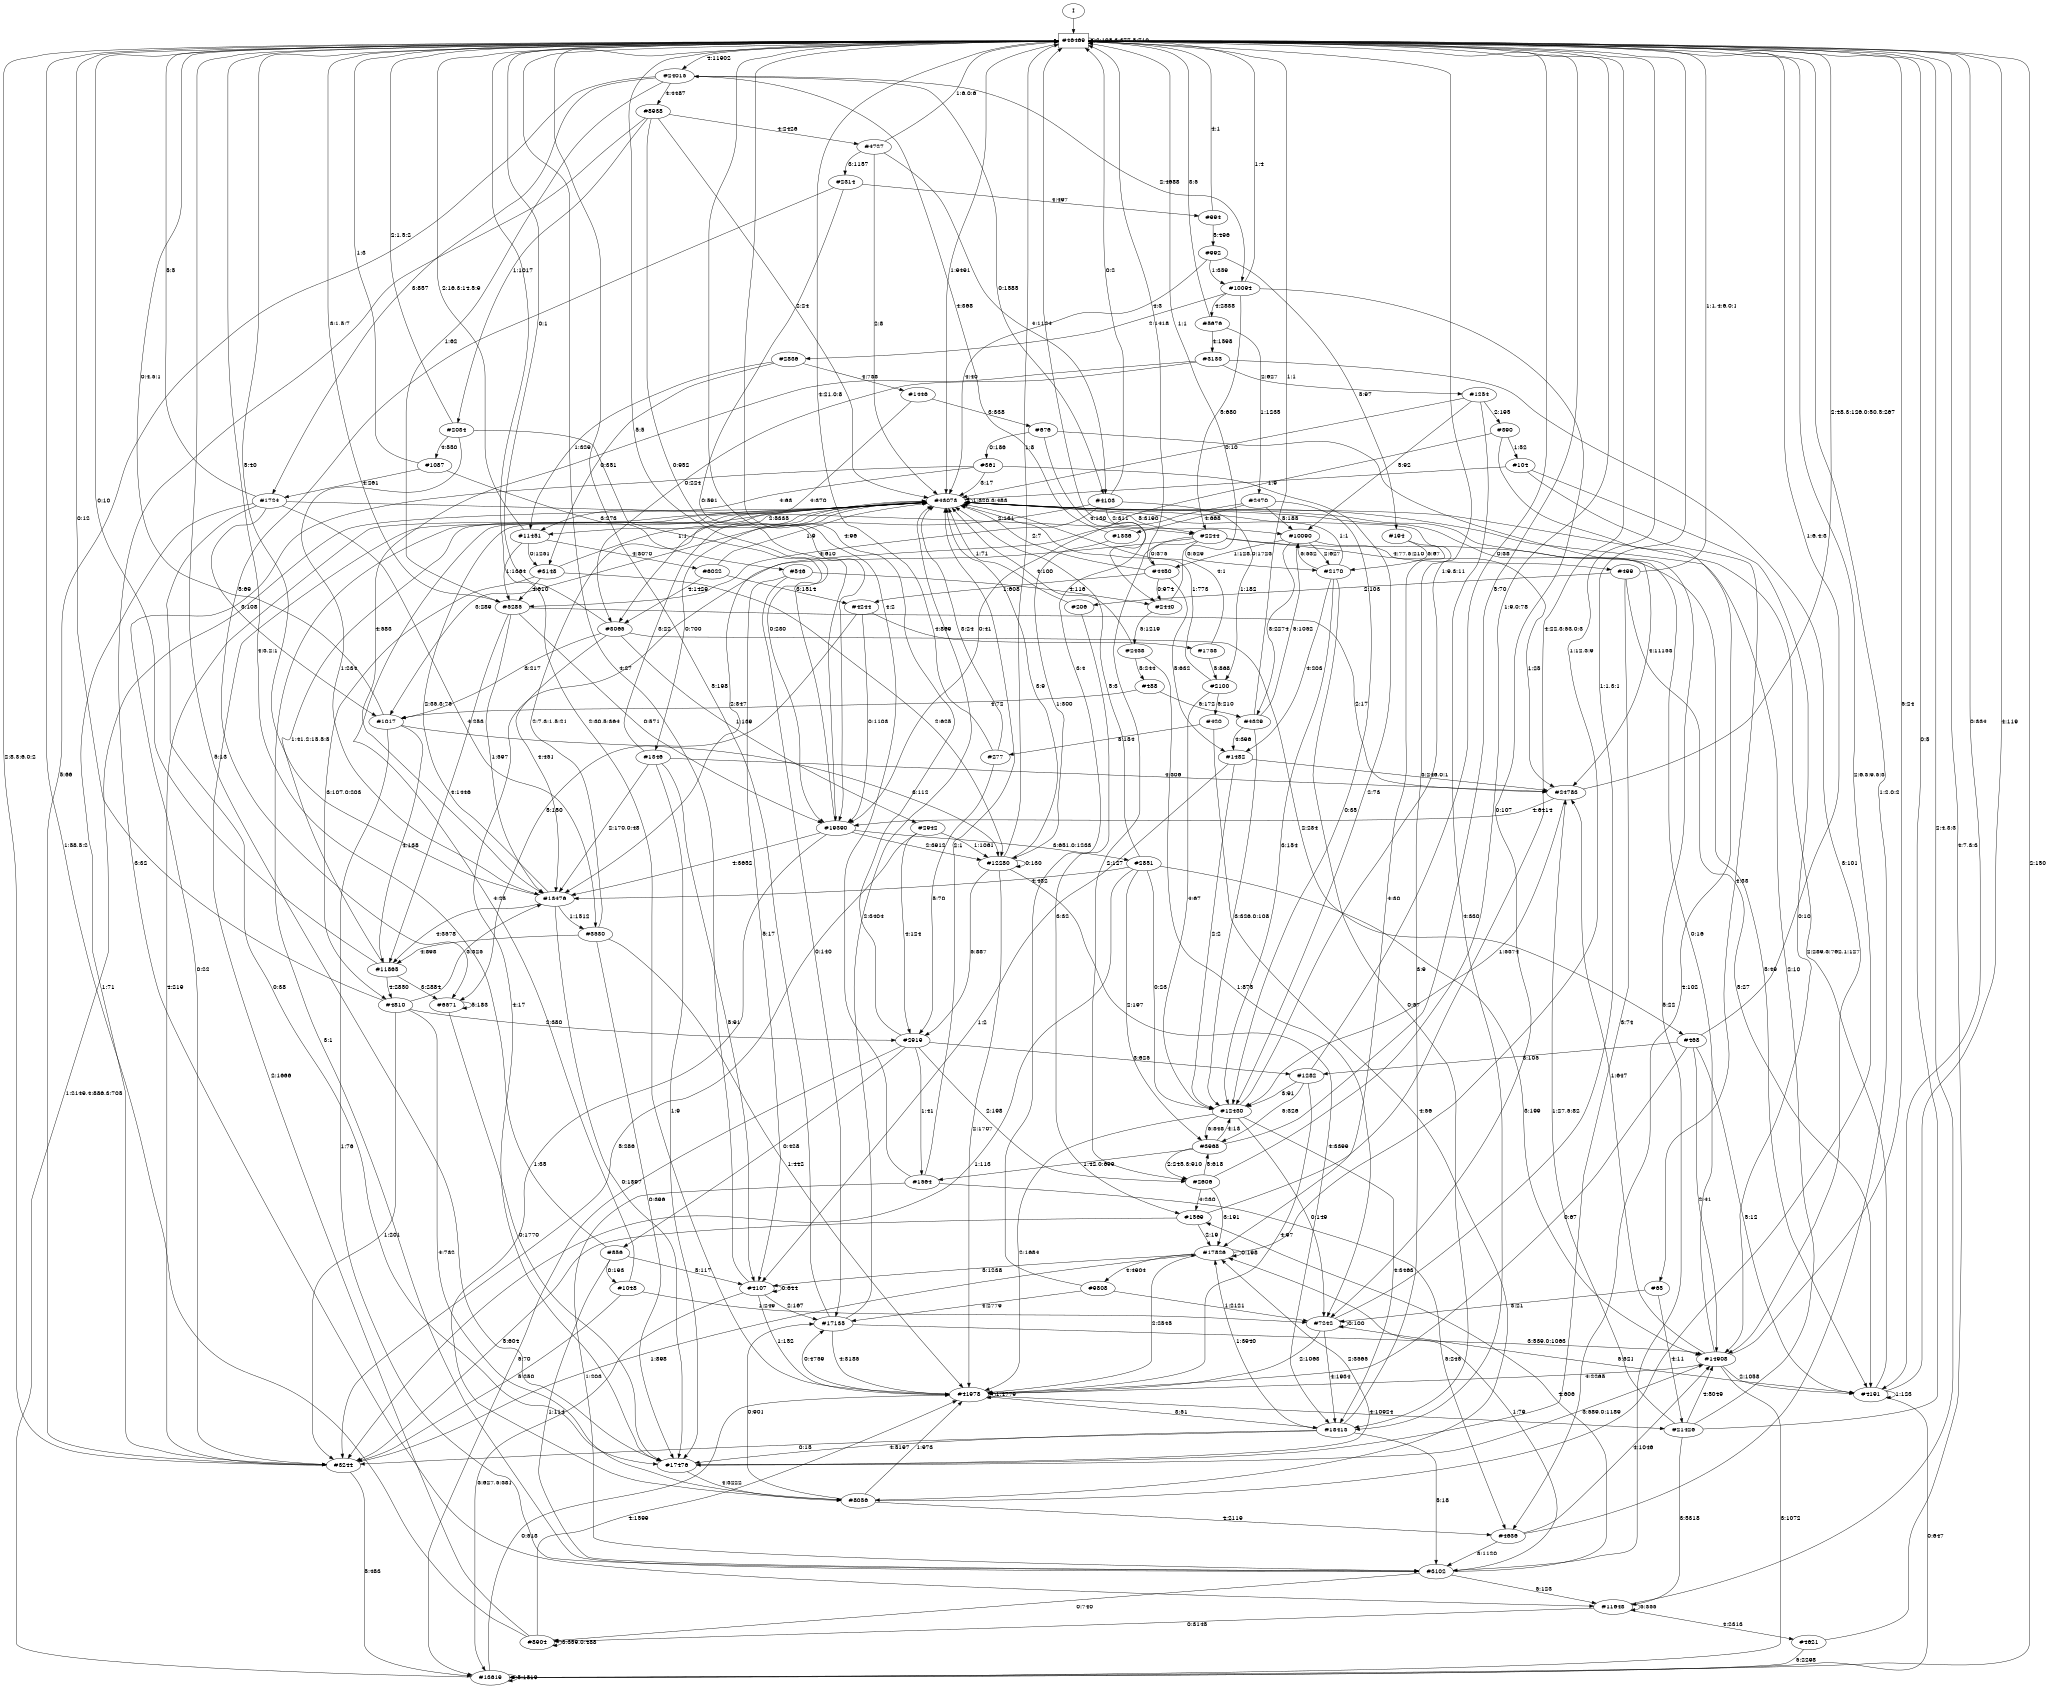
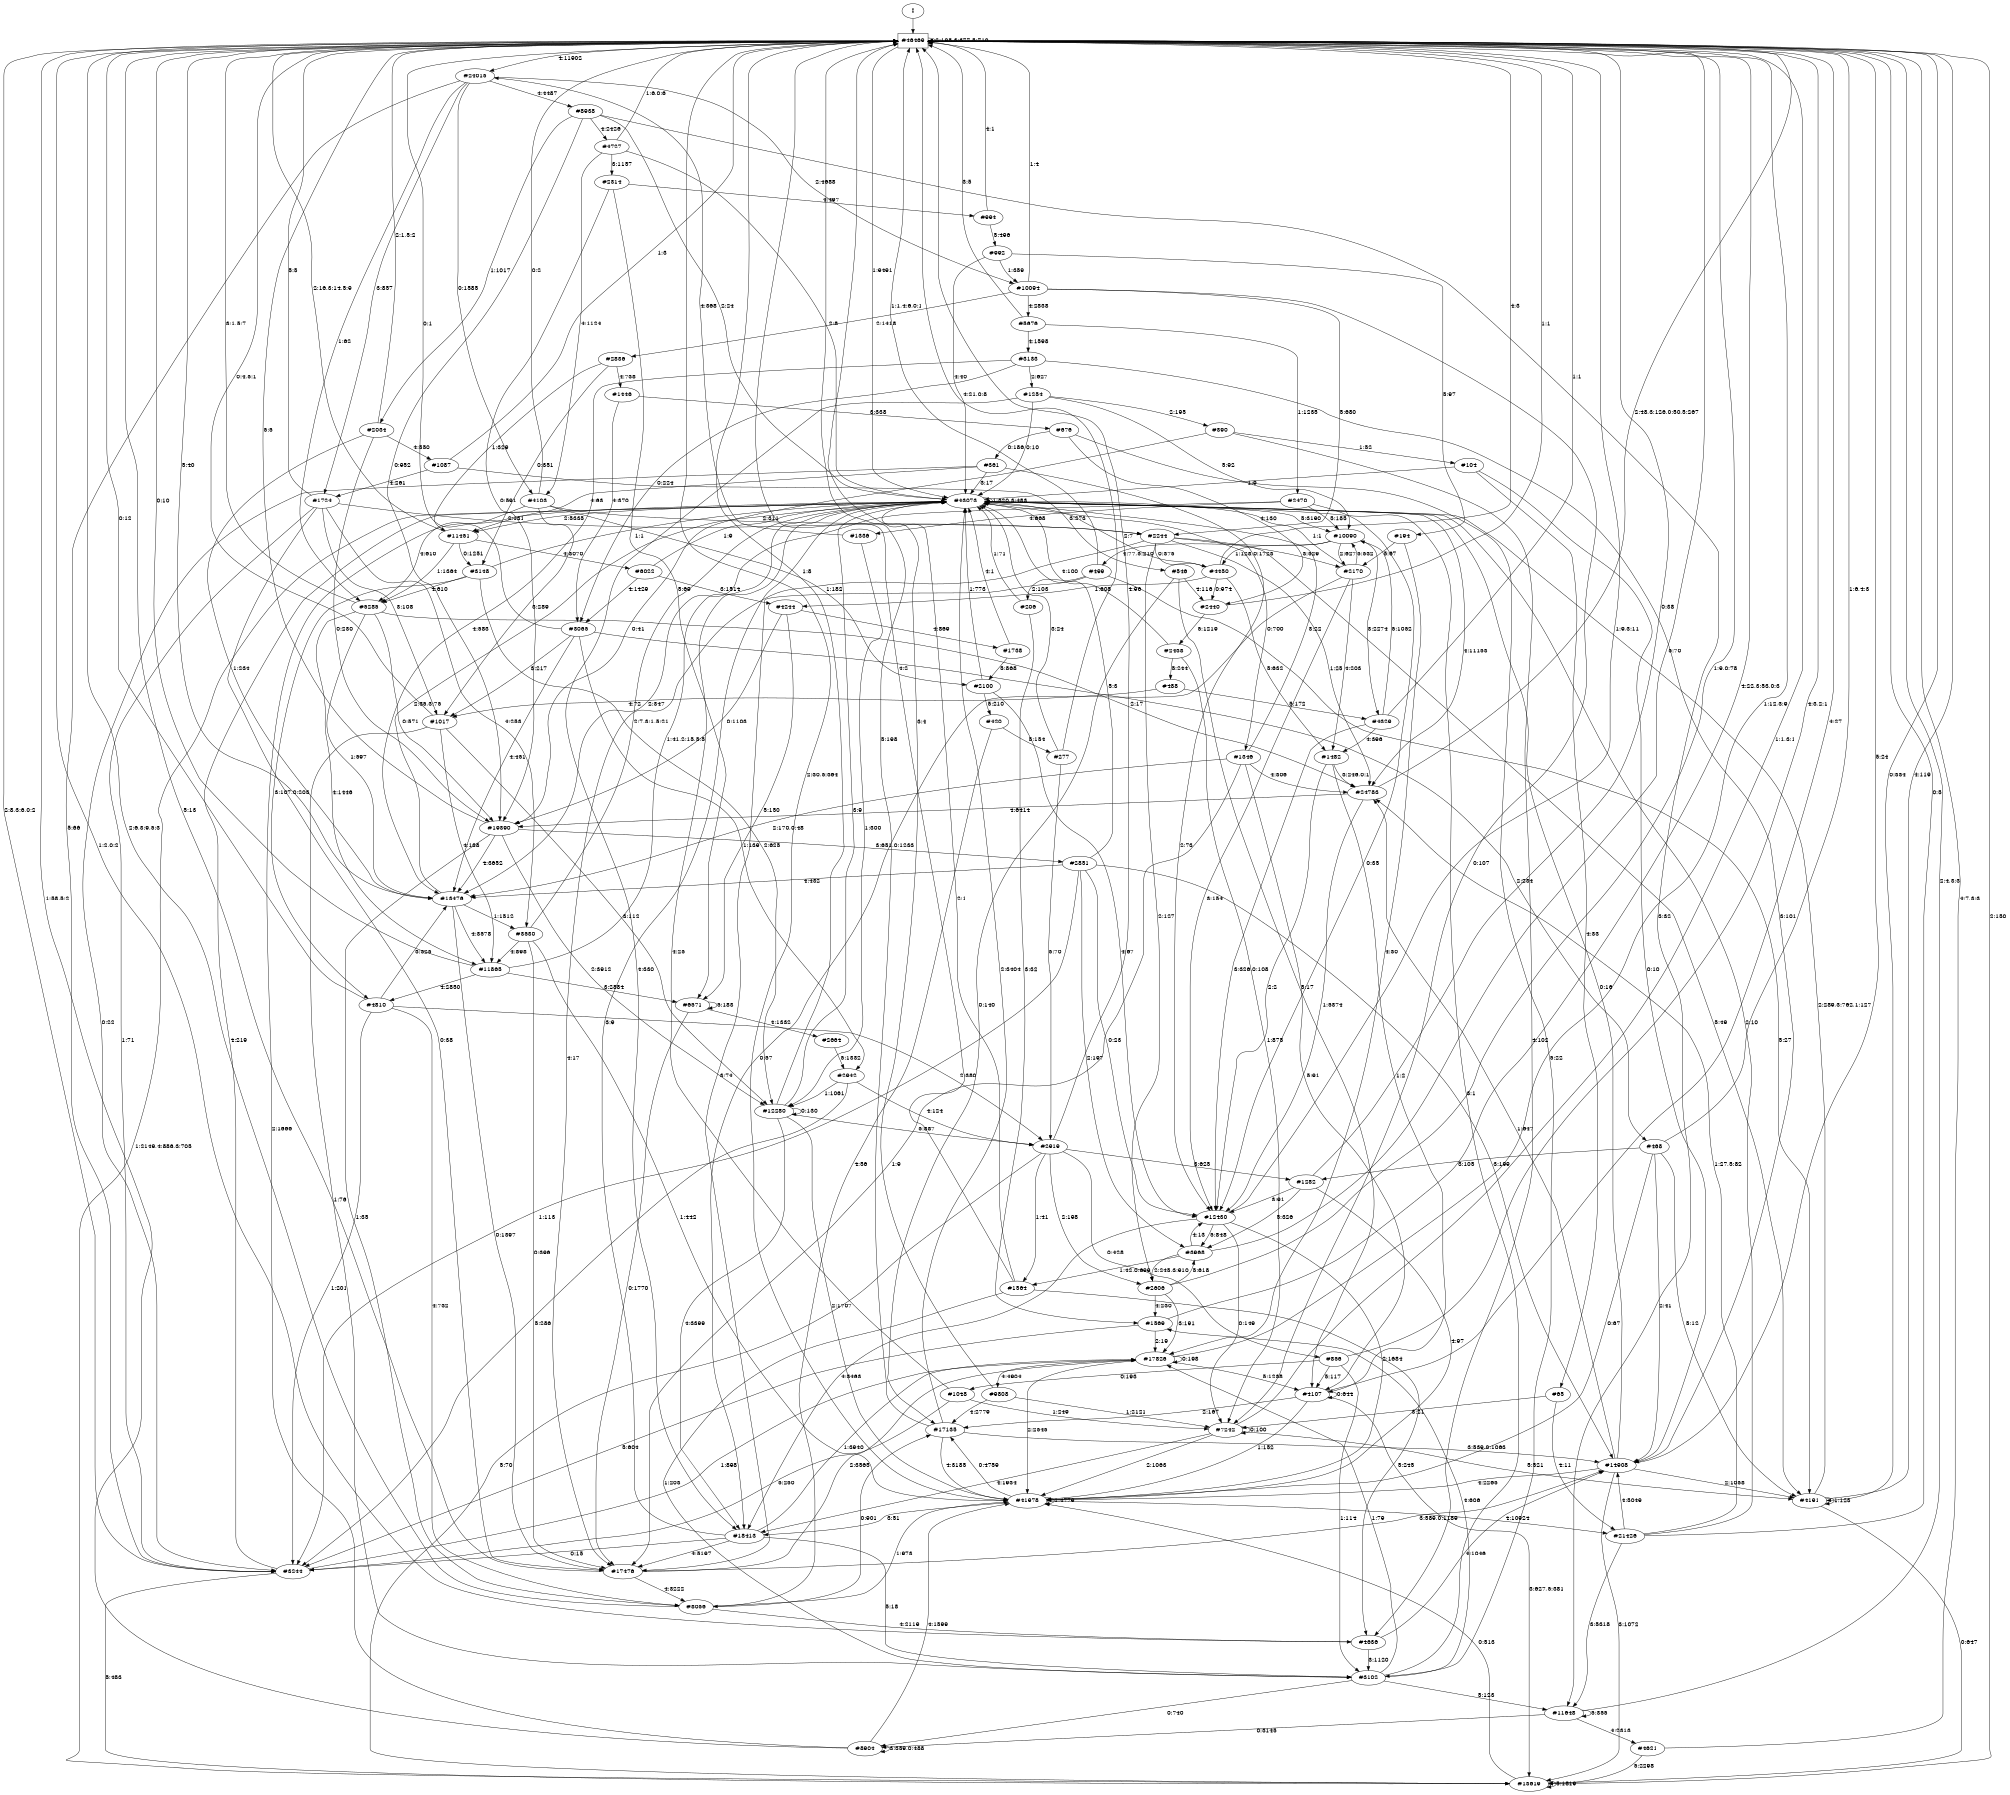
none -> (832, 1041)
